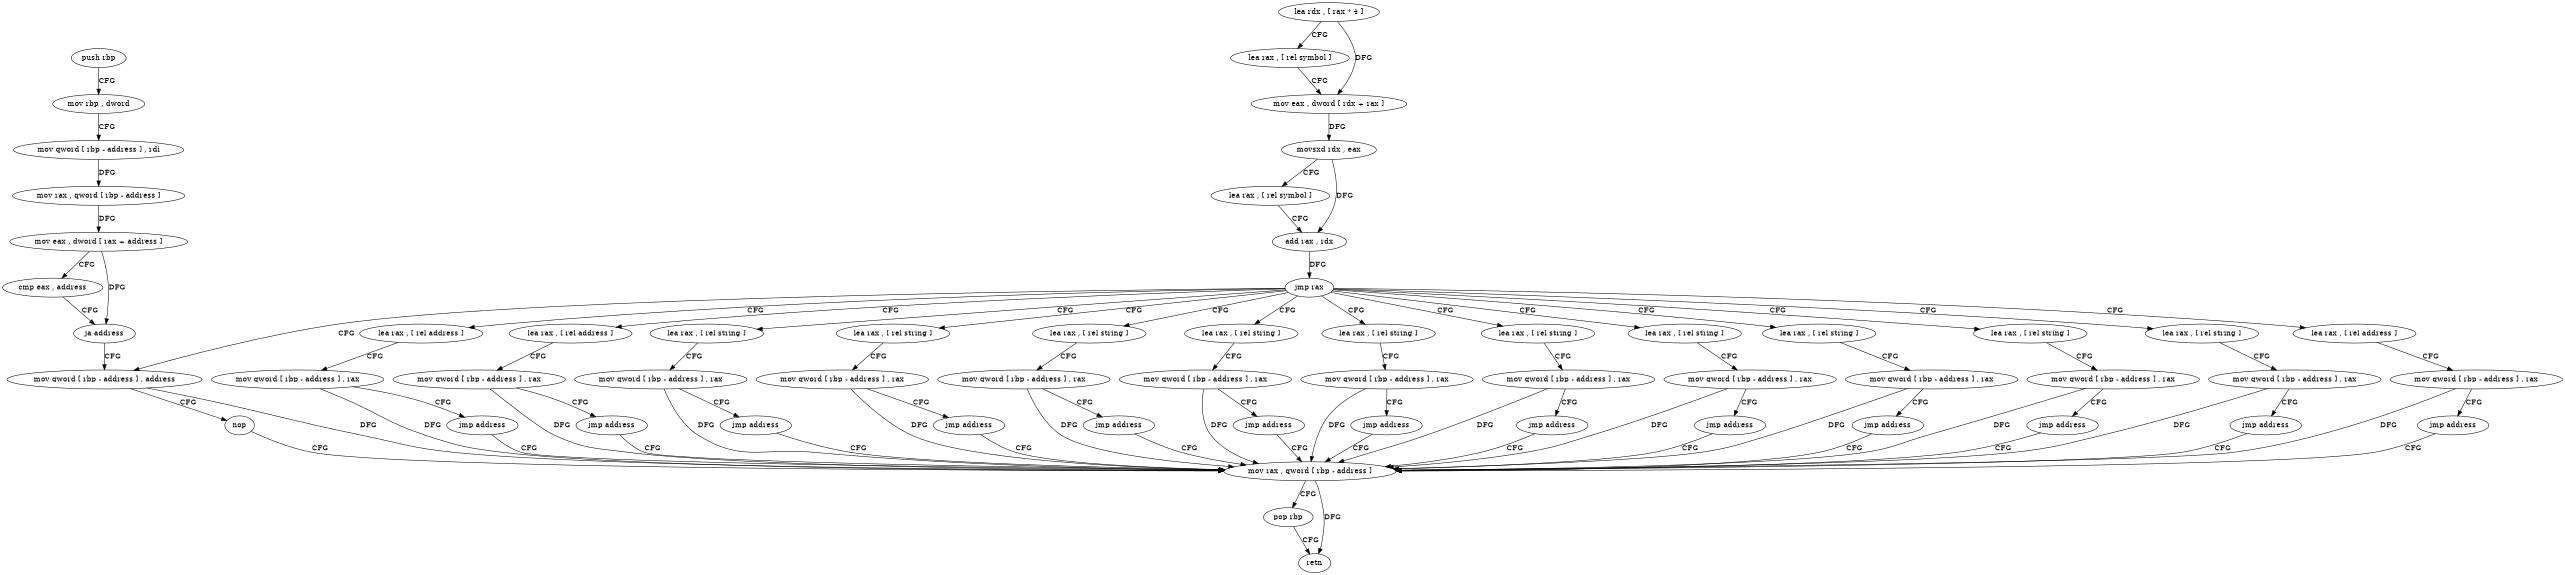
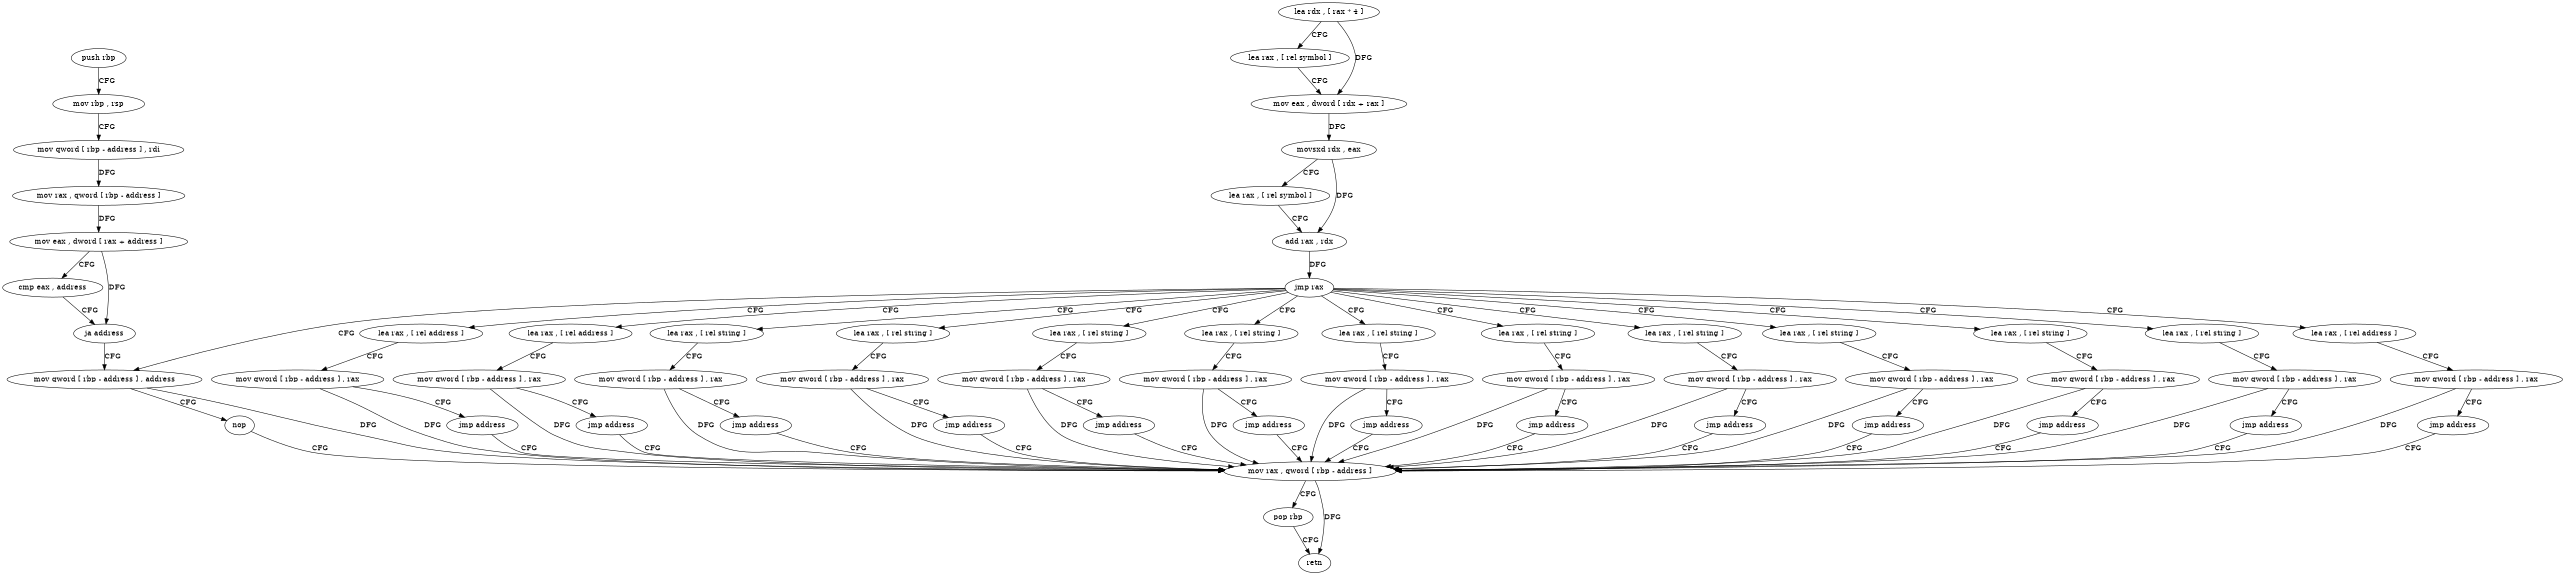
(99, 104) -> (99, 104)
